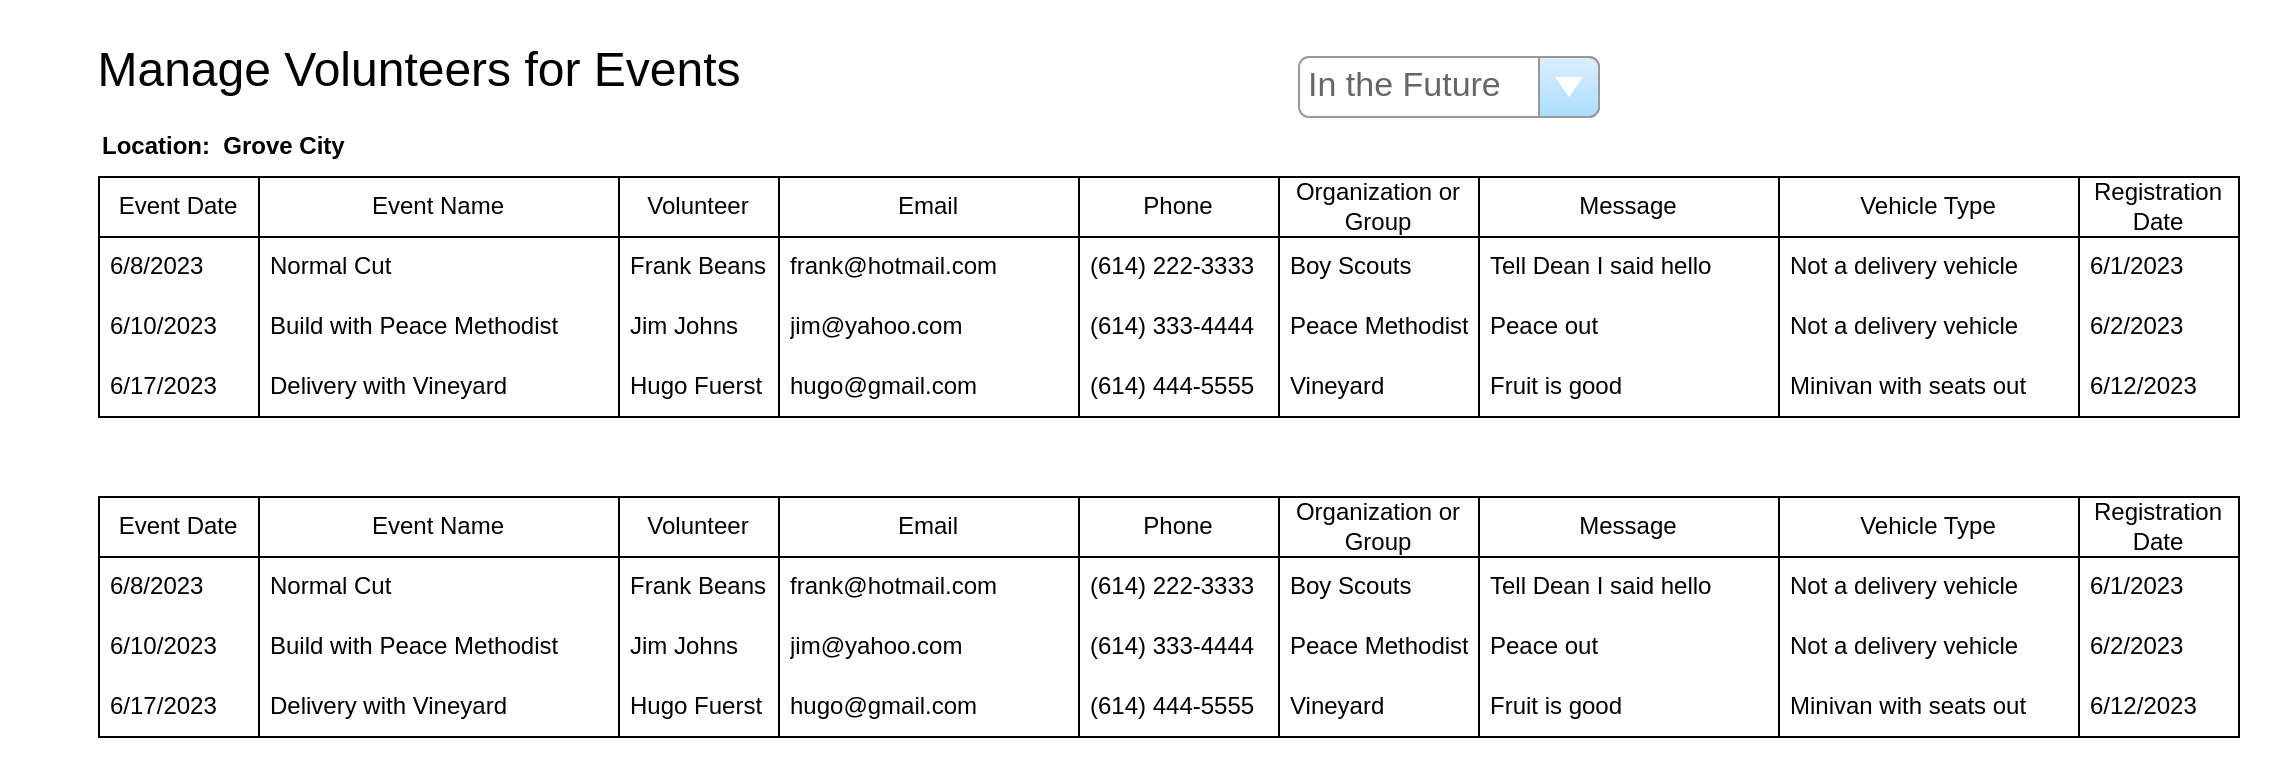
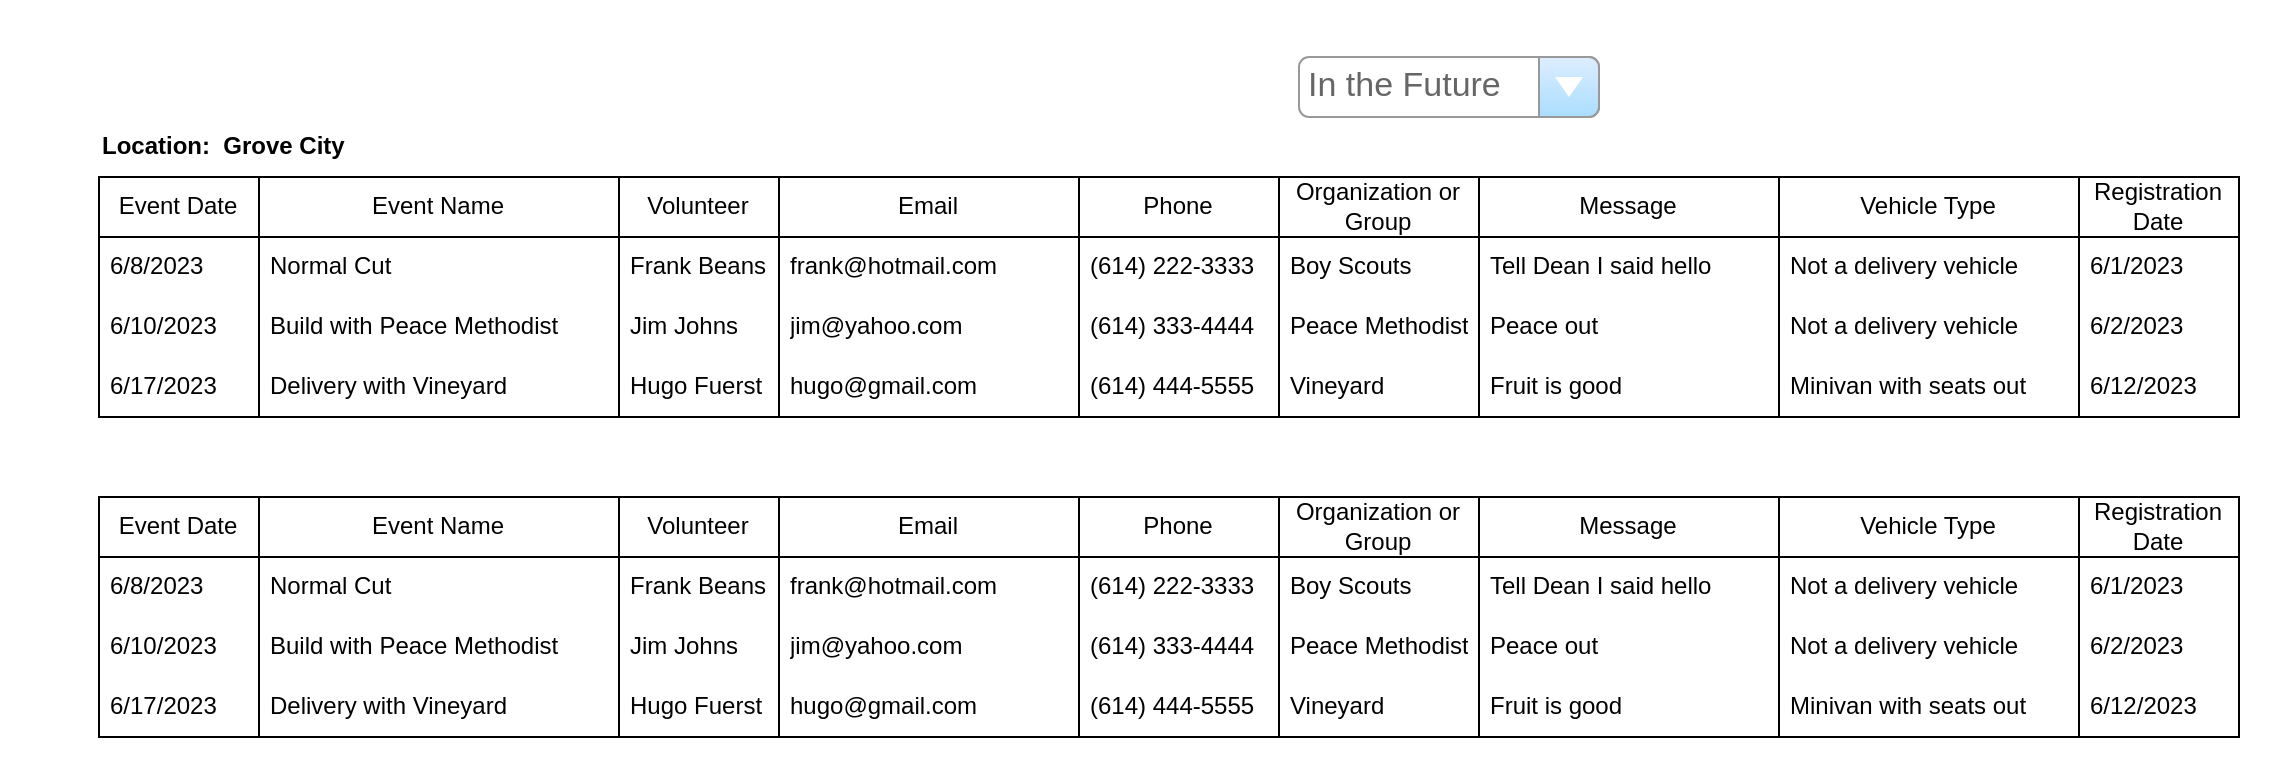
(420, 71) -> none
